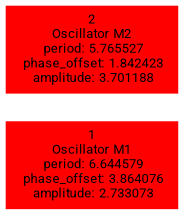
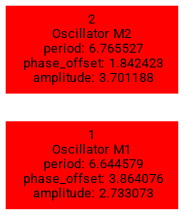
(92, 49) -> (92, 49)
